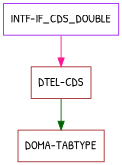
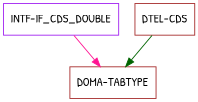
(61, 47) -> (84, 48)
